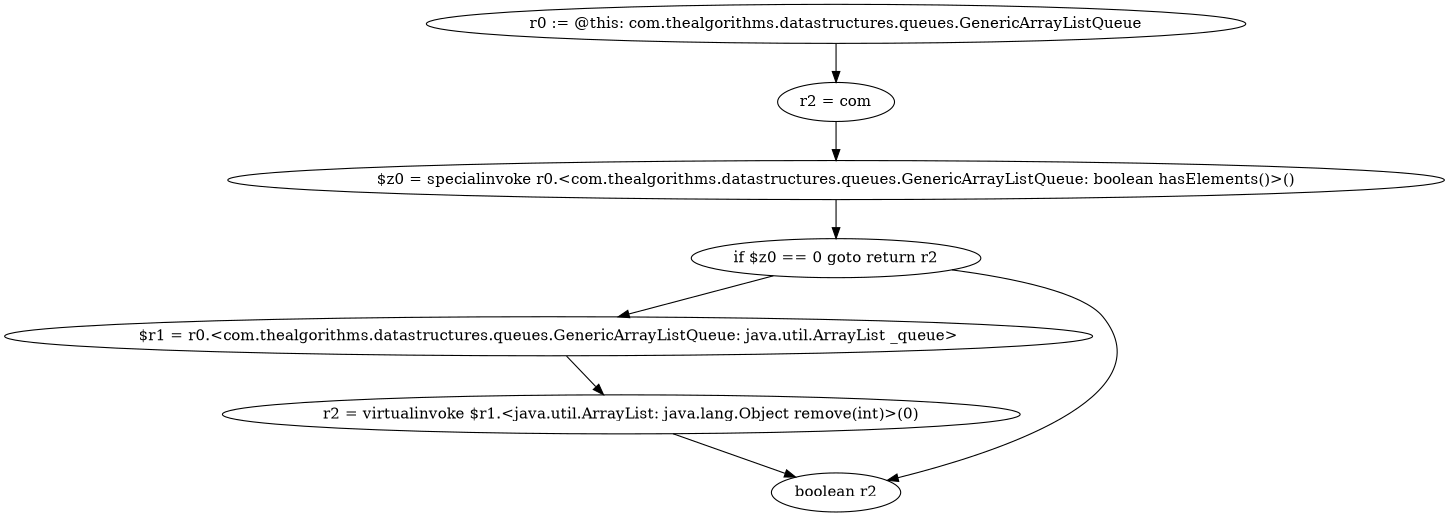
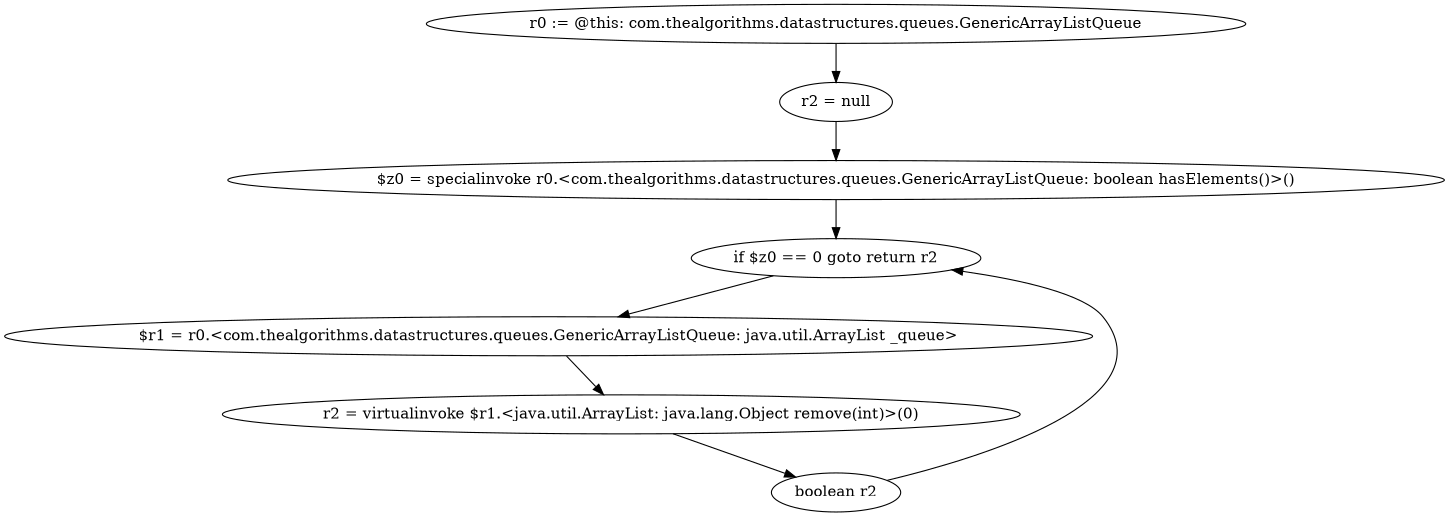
(836, 102) -> (836, 102)
(1105, 382) -> (1097, 390)
